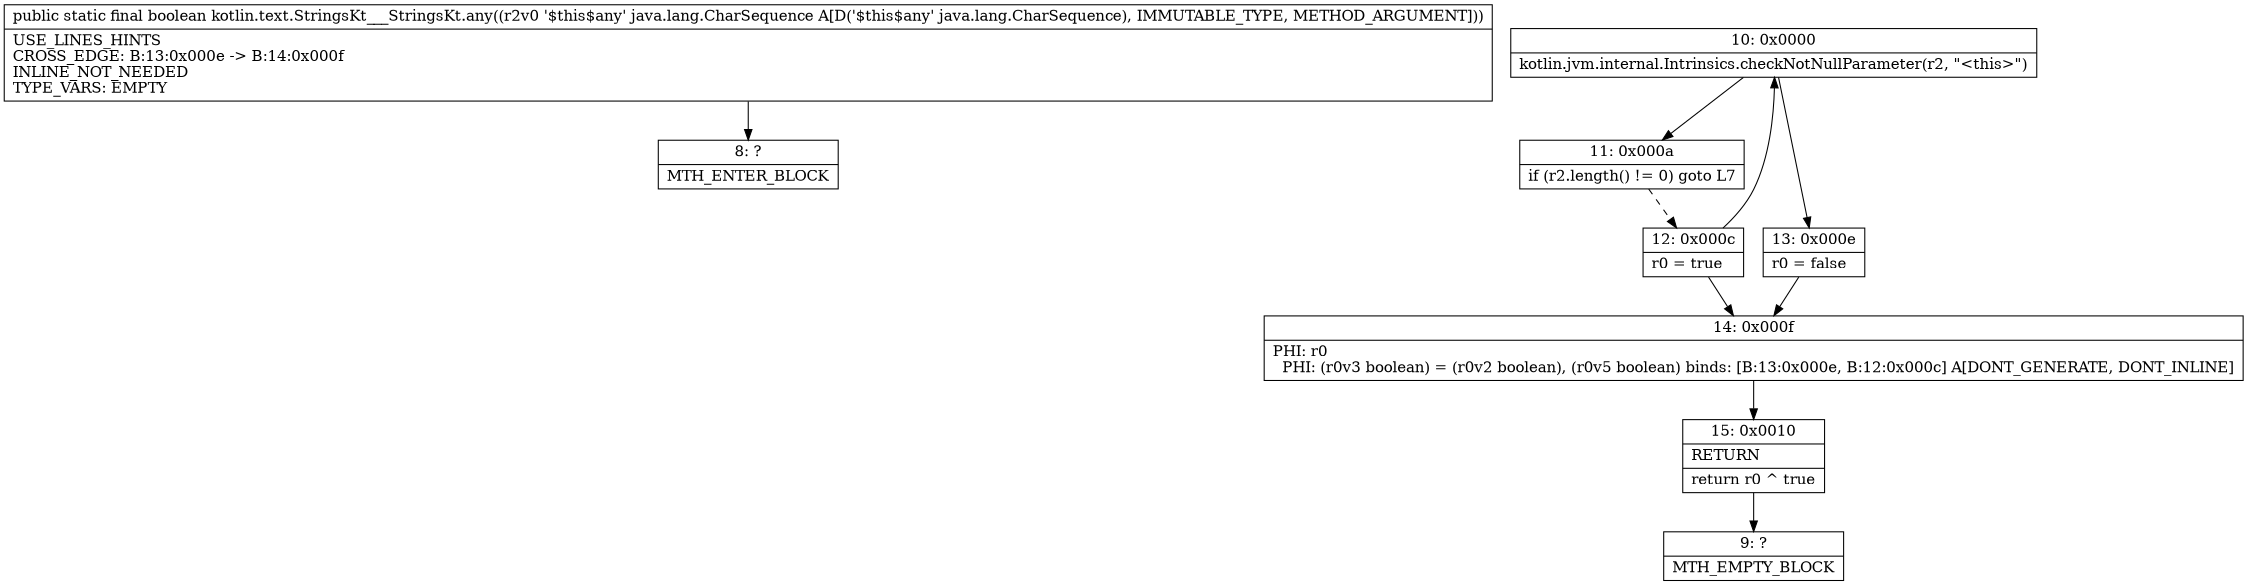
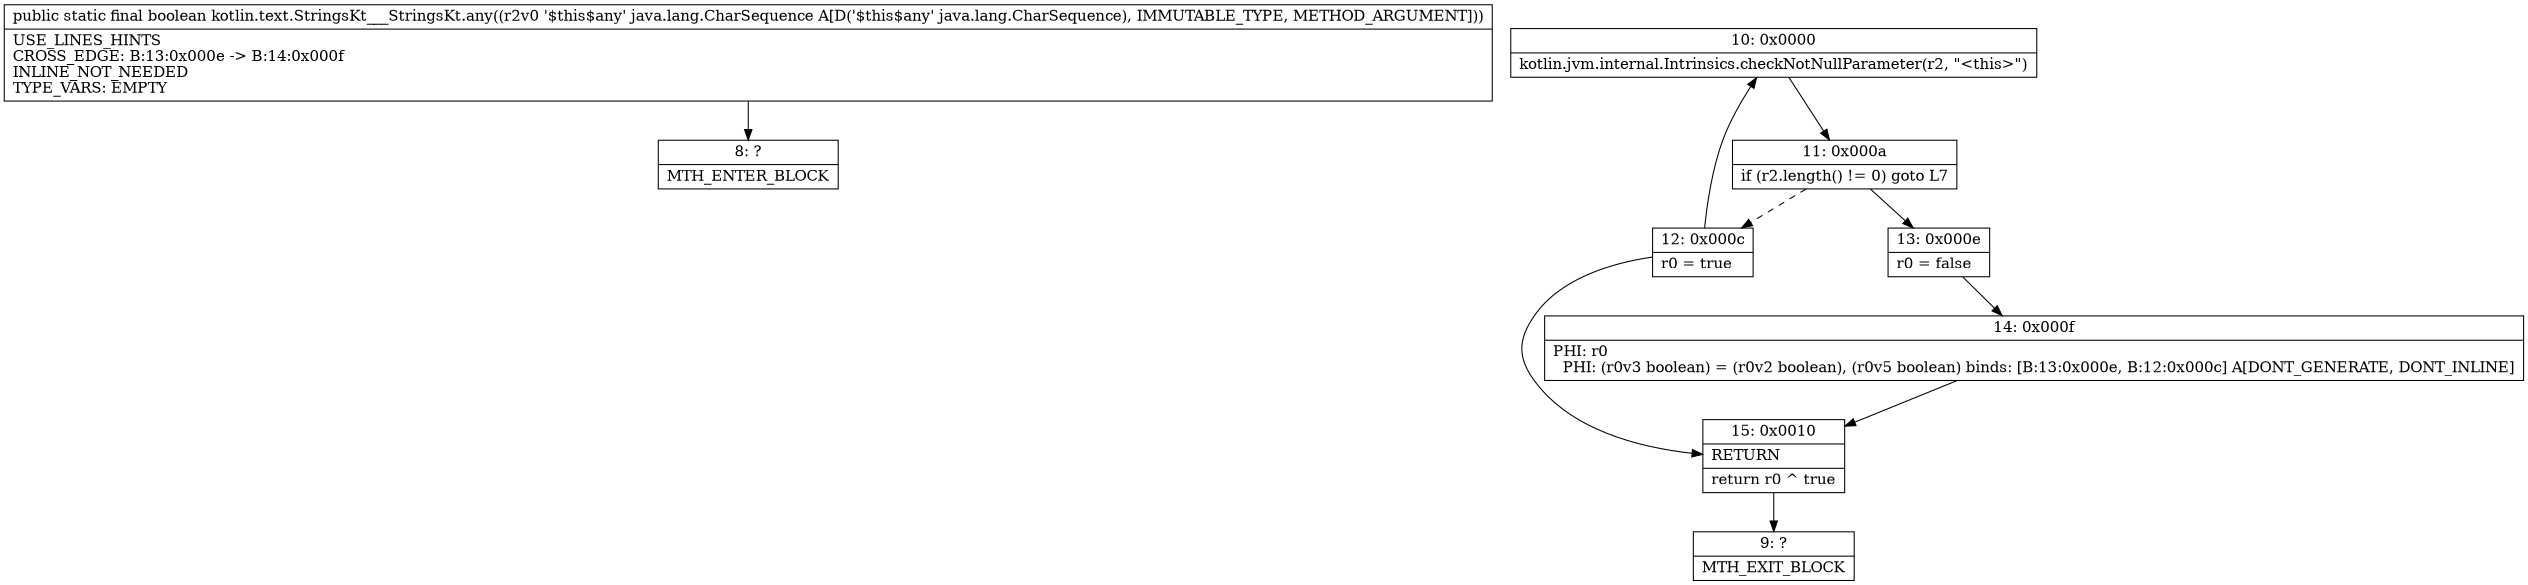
(1793, 147) -> (1888, 205)
(1718, 292) -> (1527, 369)
(1754, 568) -> (1774, 568)
